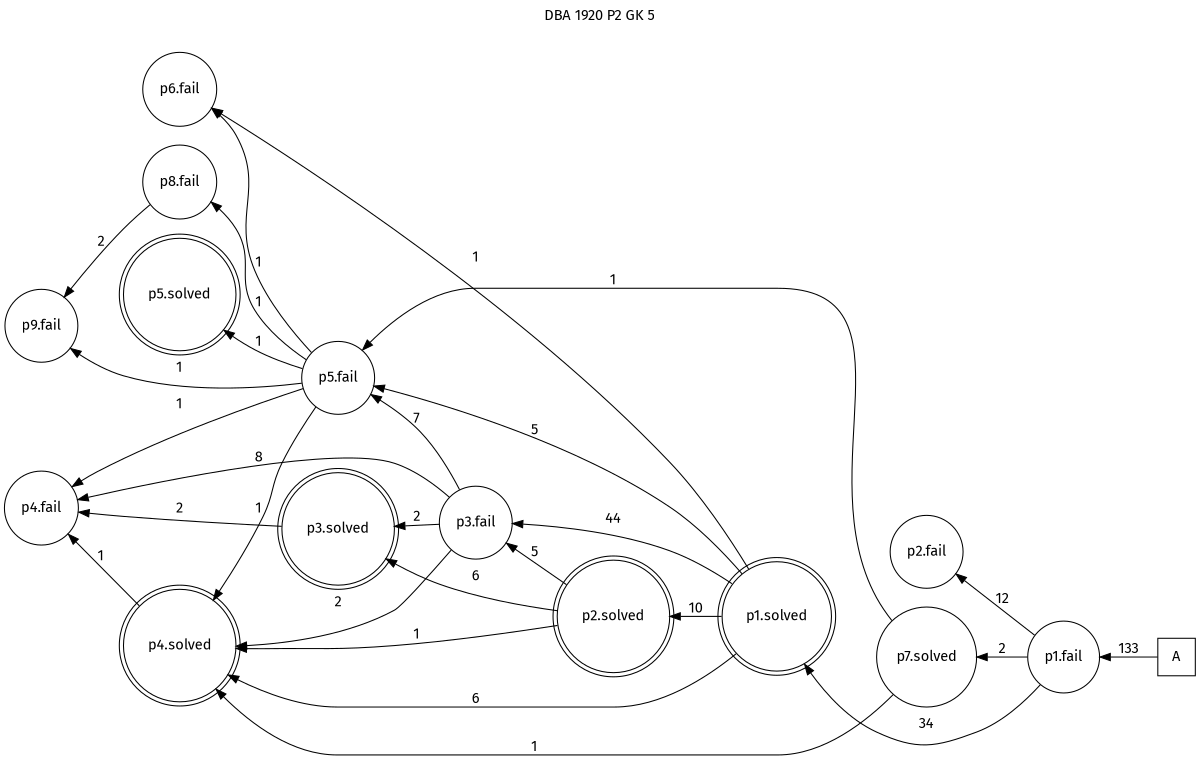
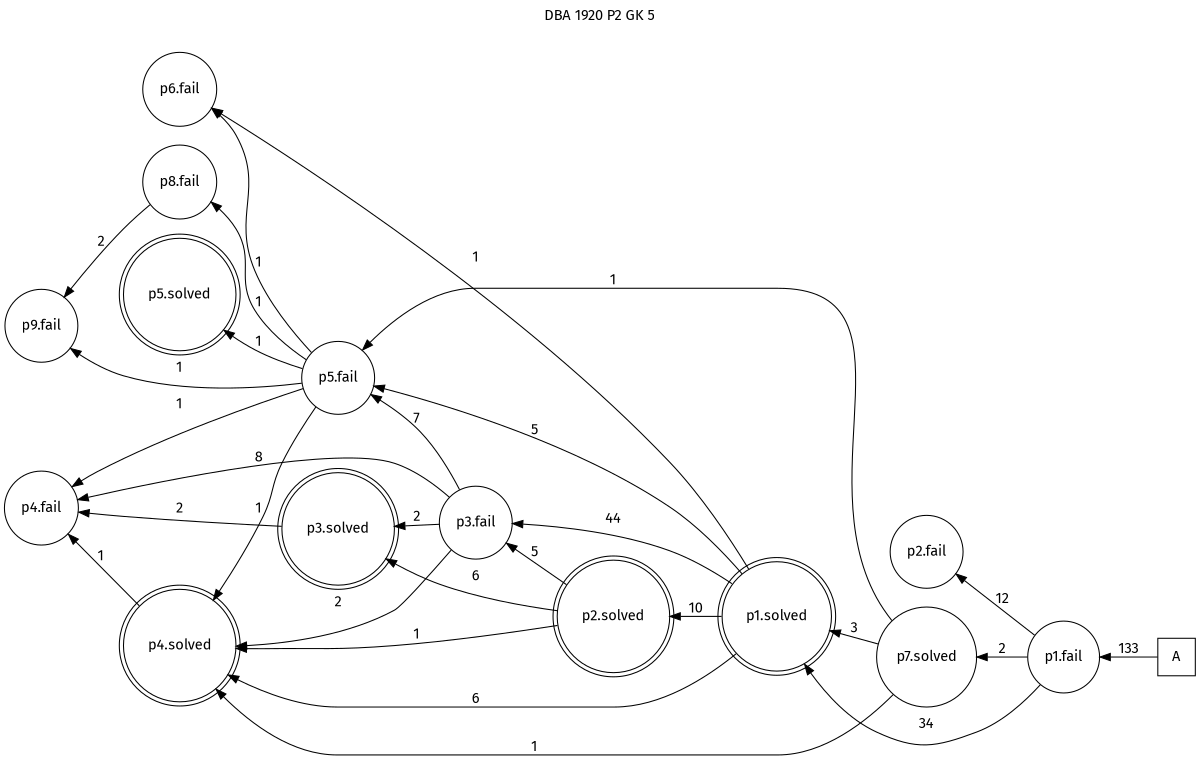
none -> (859, 639)
